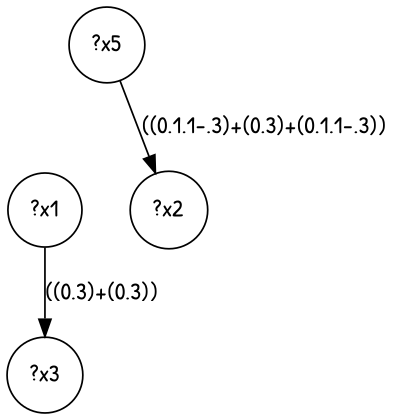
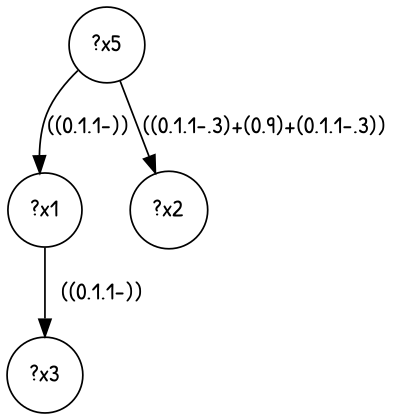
none -> (49, 109)
(265, 127) -> (265, 127)
(103, 293) -> (103, 293)
